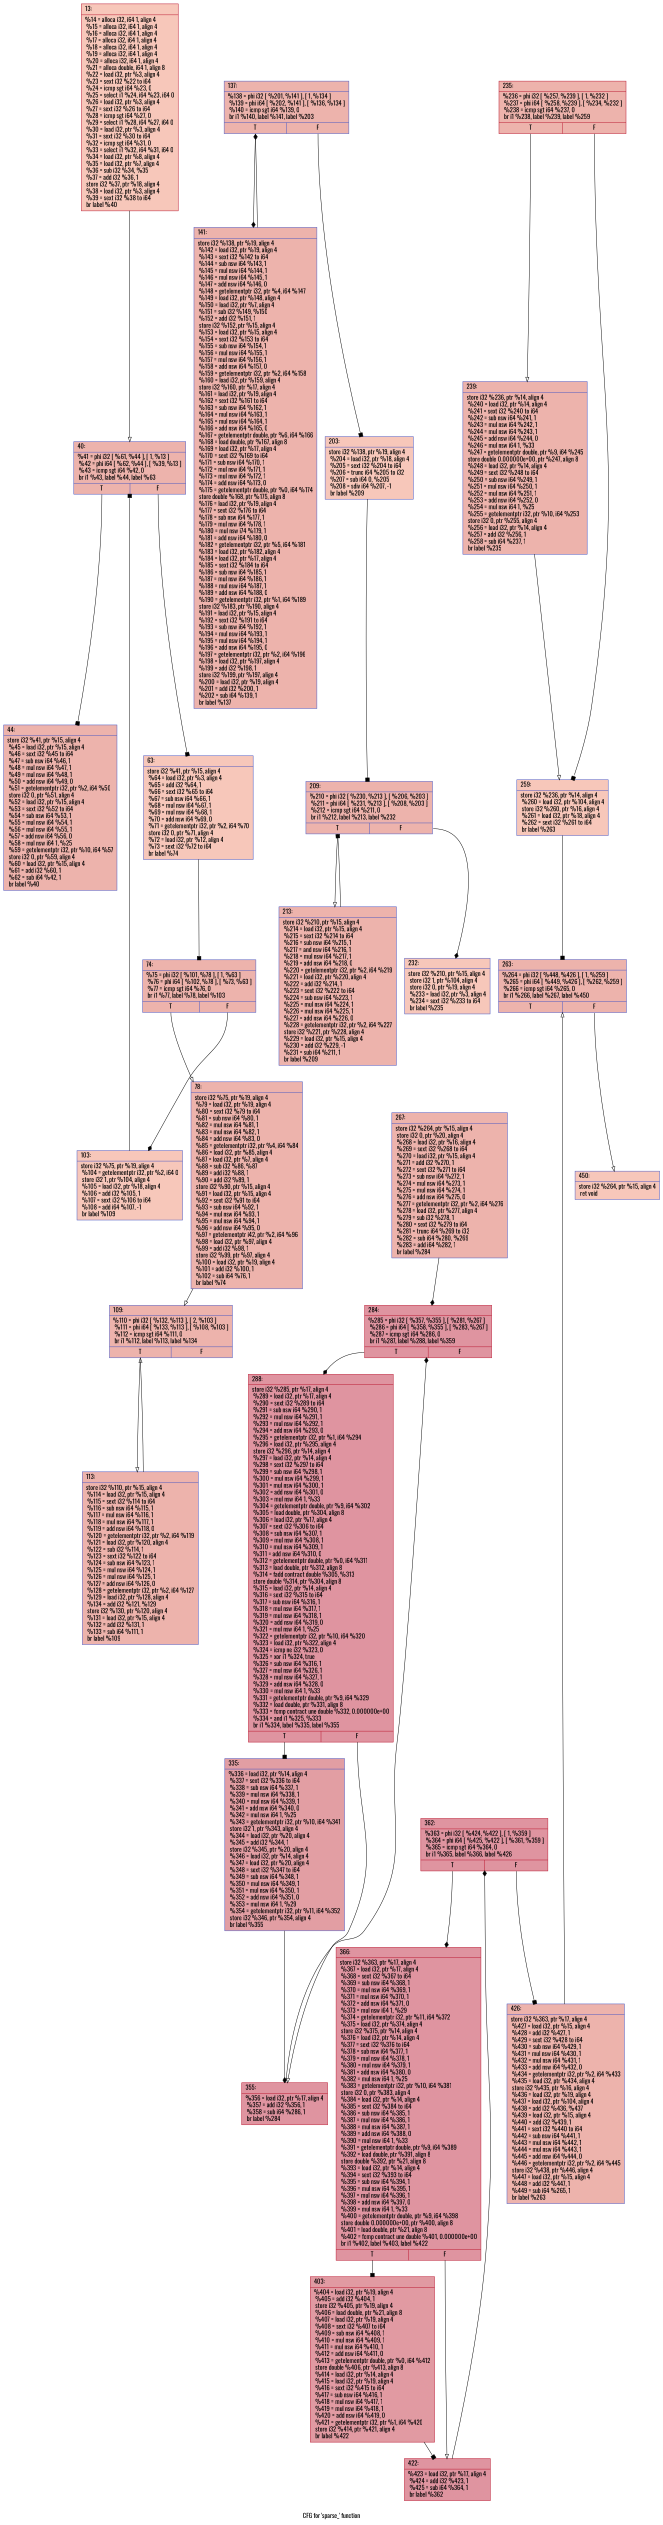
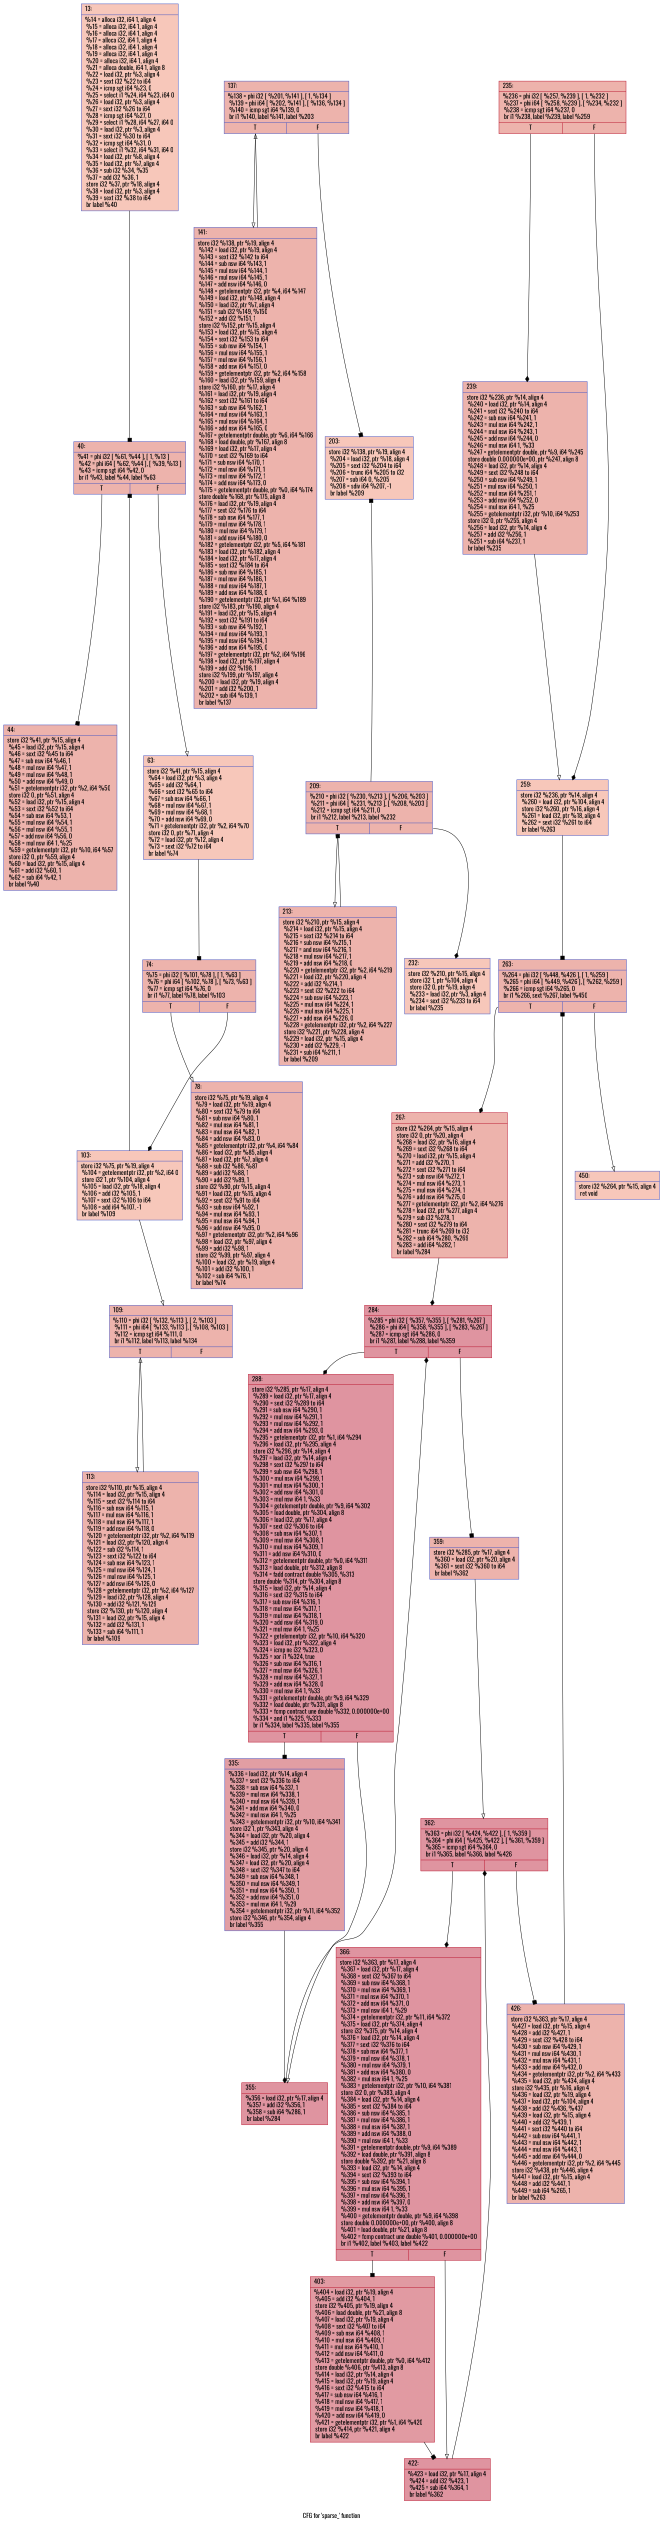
(130, 107) -> (130, 107)
(257, 192) -> (257, 192)
(254, 193) -> (254, 193)
(530, 256) -> (530, 256)
(130, 324) -> (130, 324)
(608, 456) -> (608, 456)
(232, 531) -> (232, 531)
(496, 542) -> (496, 542)
(167, 624) -> (167, 624)
(366, 638) -> (372, 643)
(546, 996) -> (545, 996)
none -> (494, 1058)
(450, 1185) -> (450, 1185)
(246, 1235) -> (246, 1235)
(190, 1295) -> (151, 1260)
(562, 1511) -> (562, 1511)
none -> (474, 1558)
(121, 1605) -> (121, 1605)
